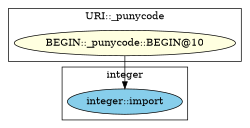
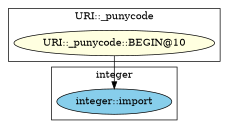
(125, 43) -> (114, 43)
